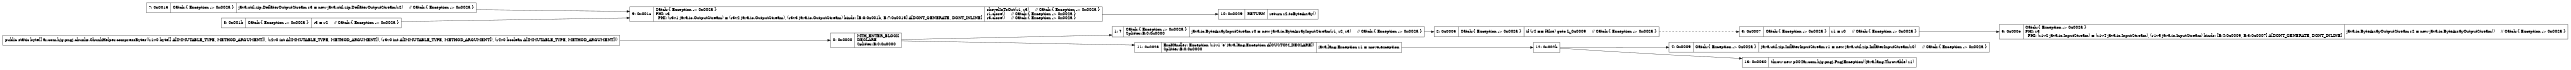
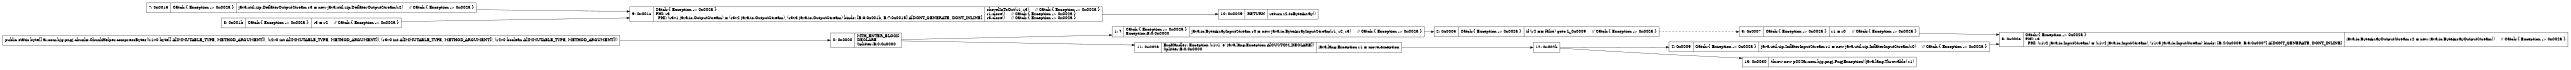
(1145, 34) -> (1148, 34)
none -> (1993, 44)
